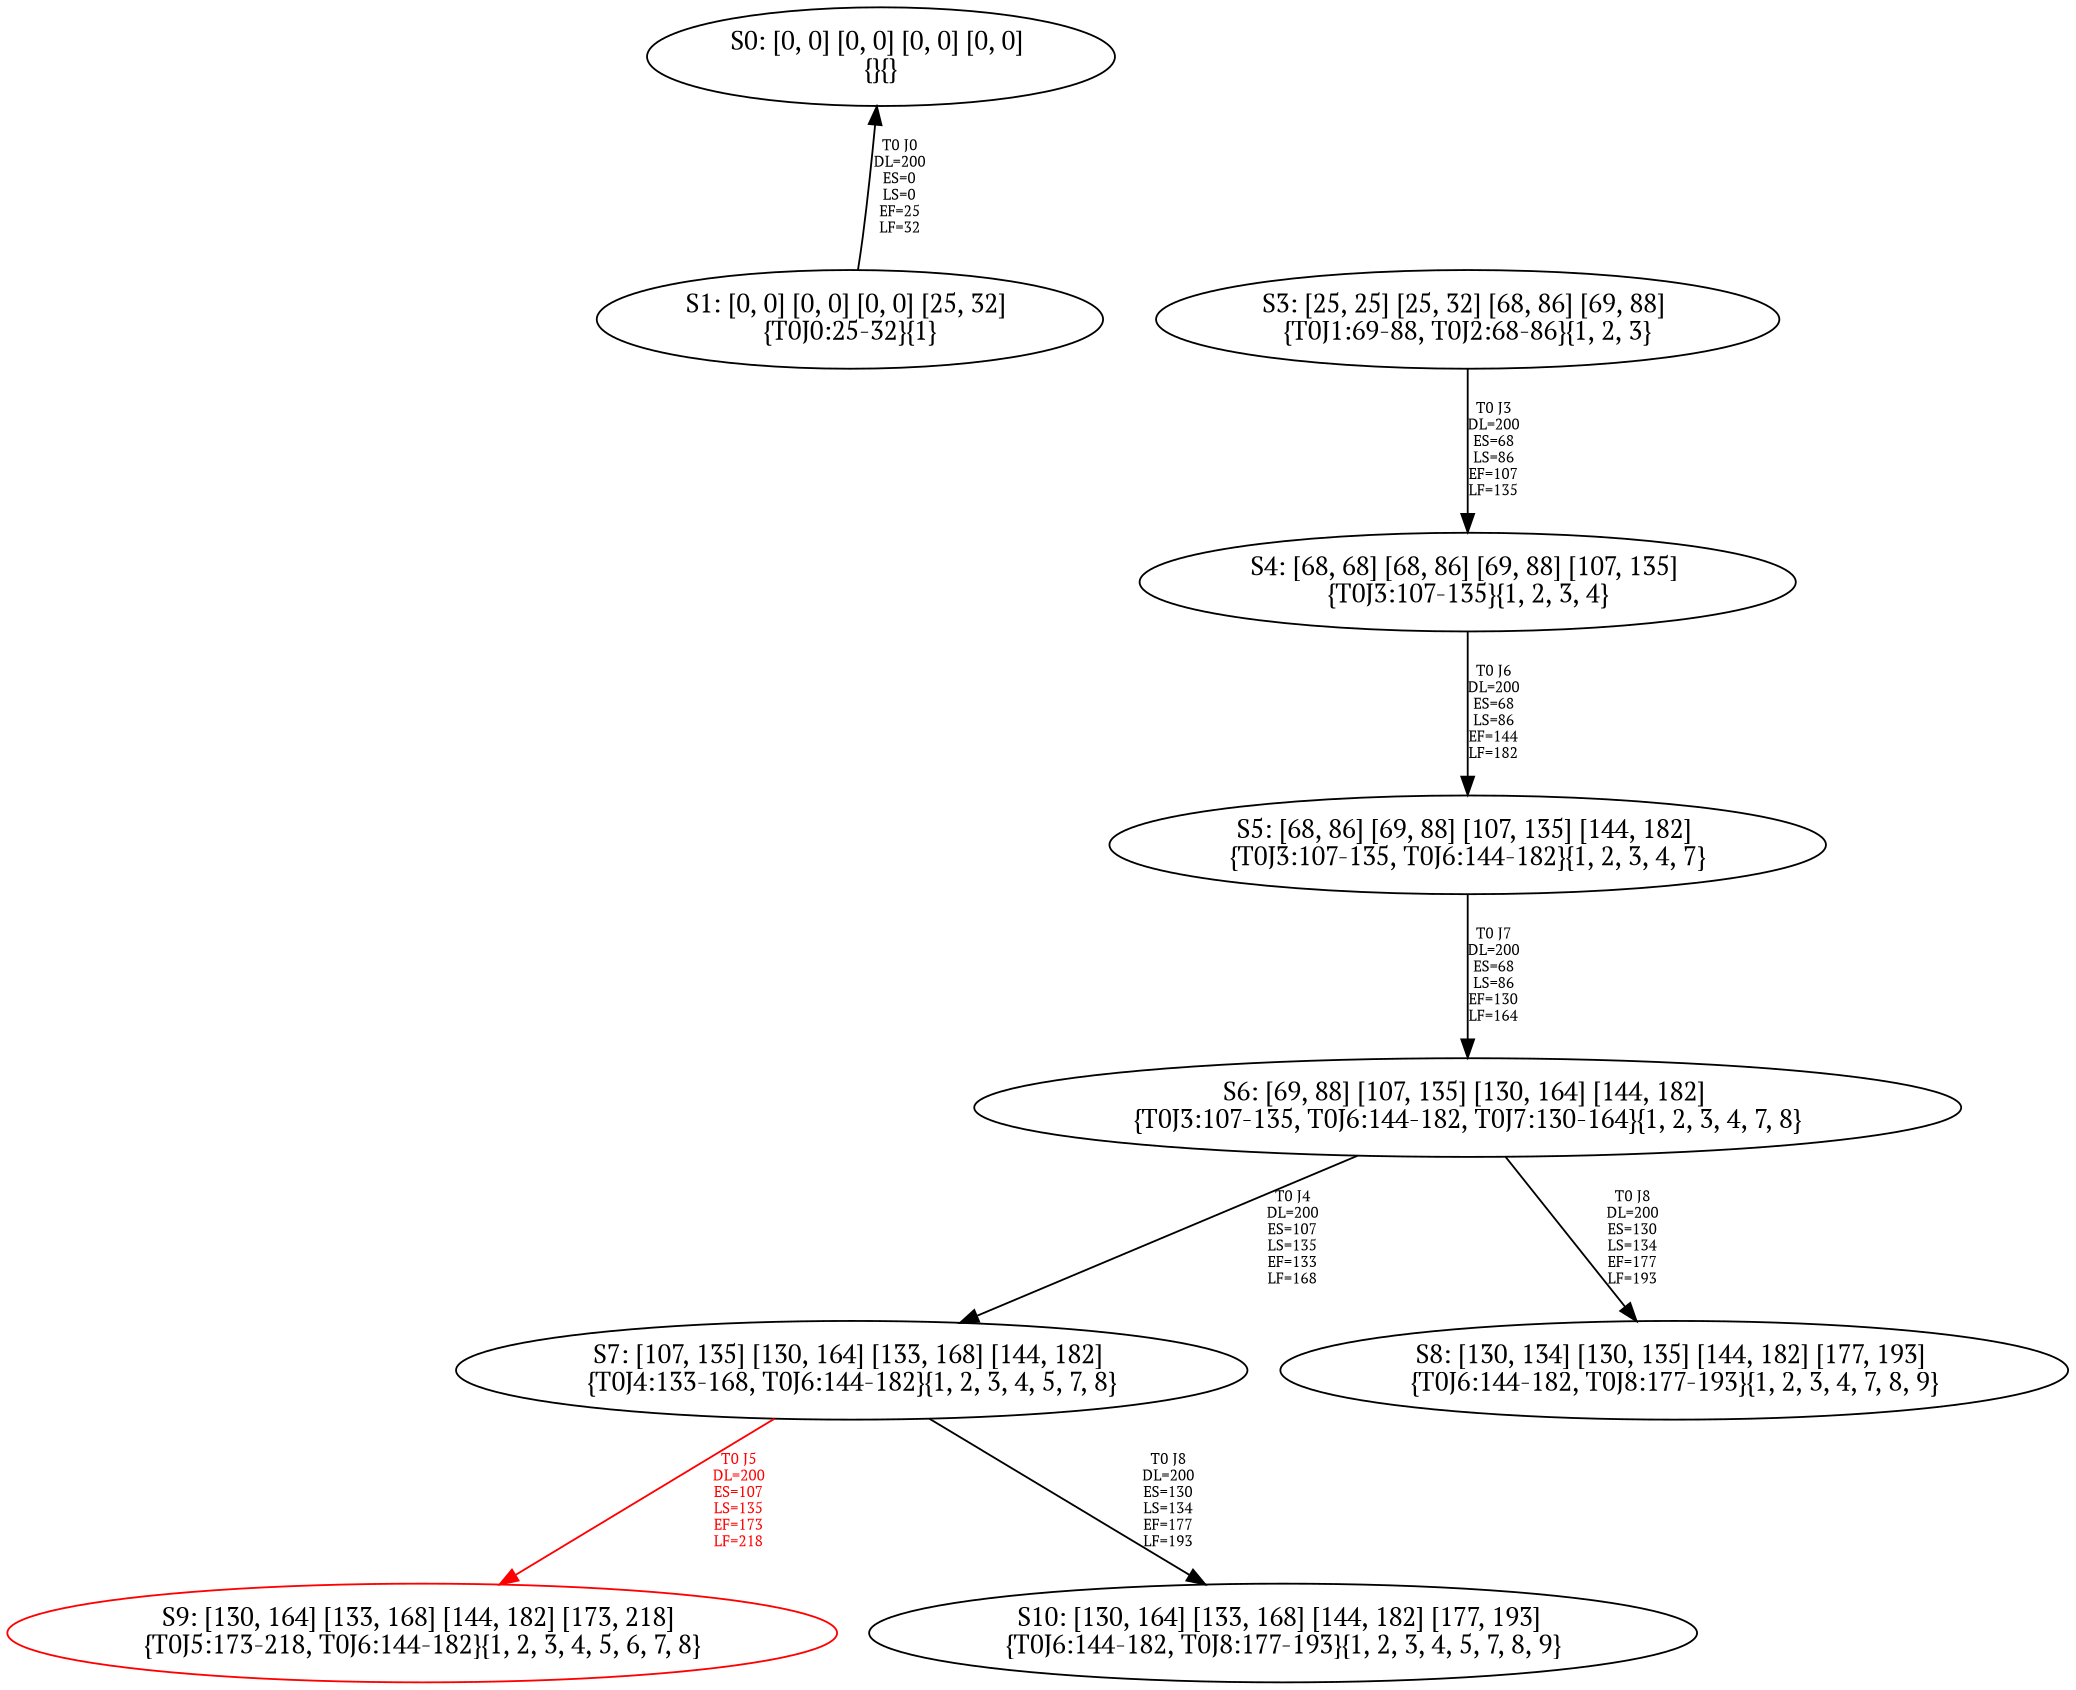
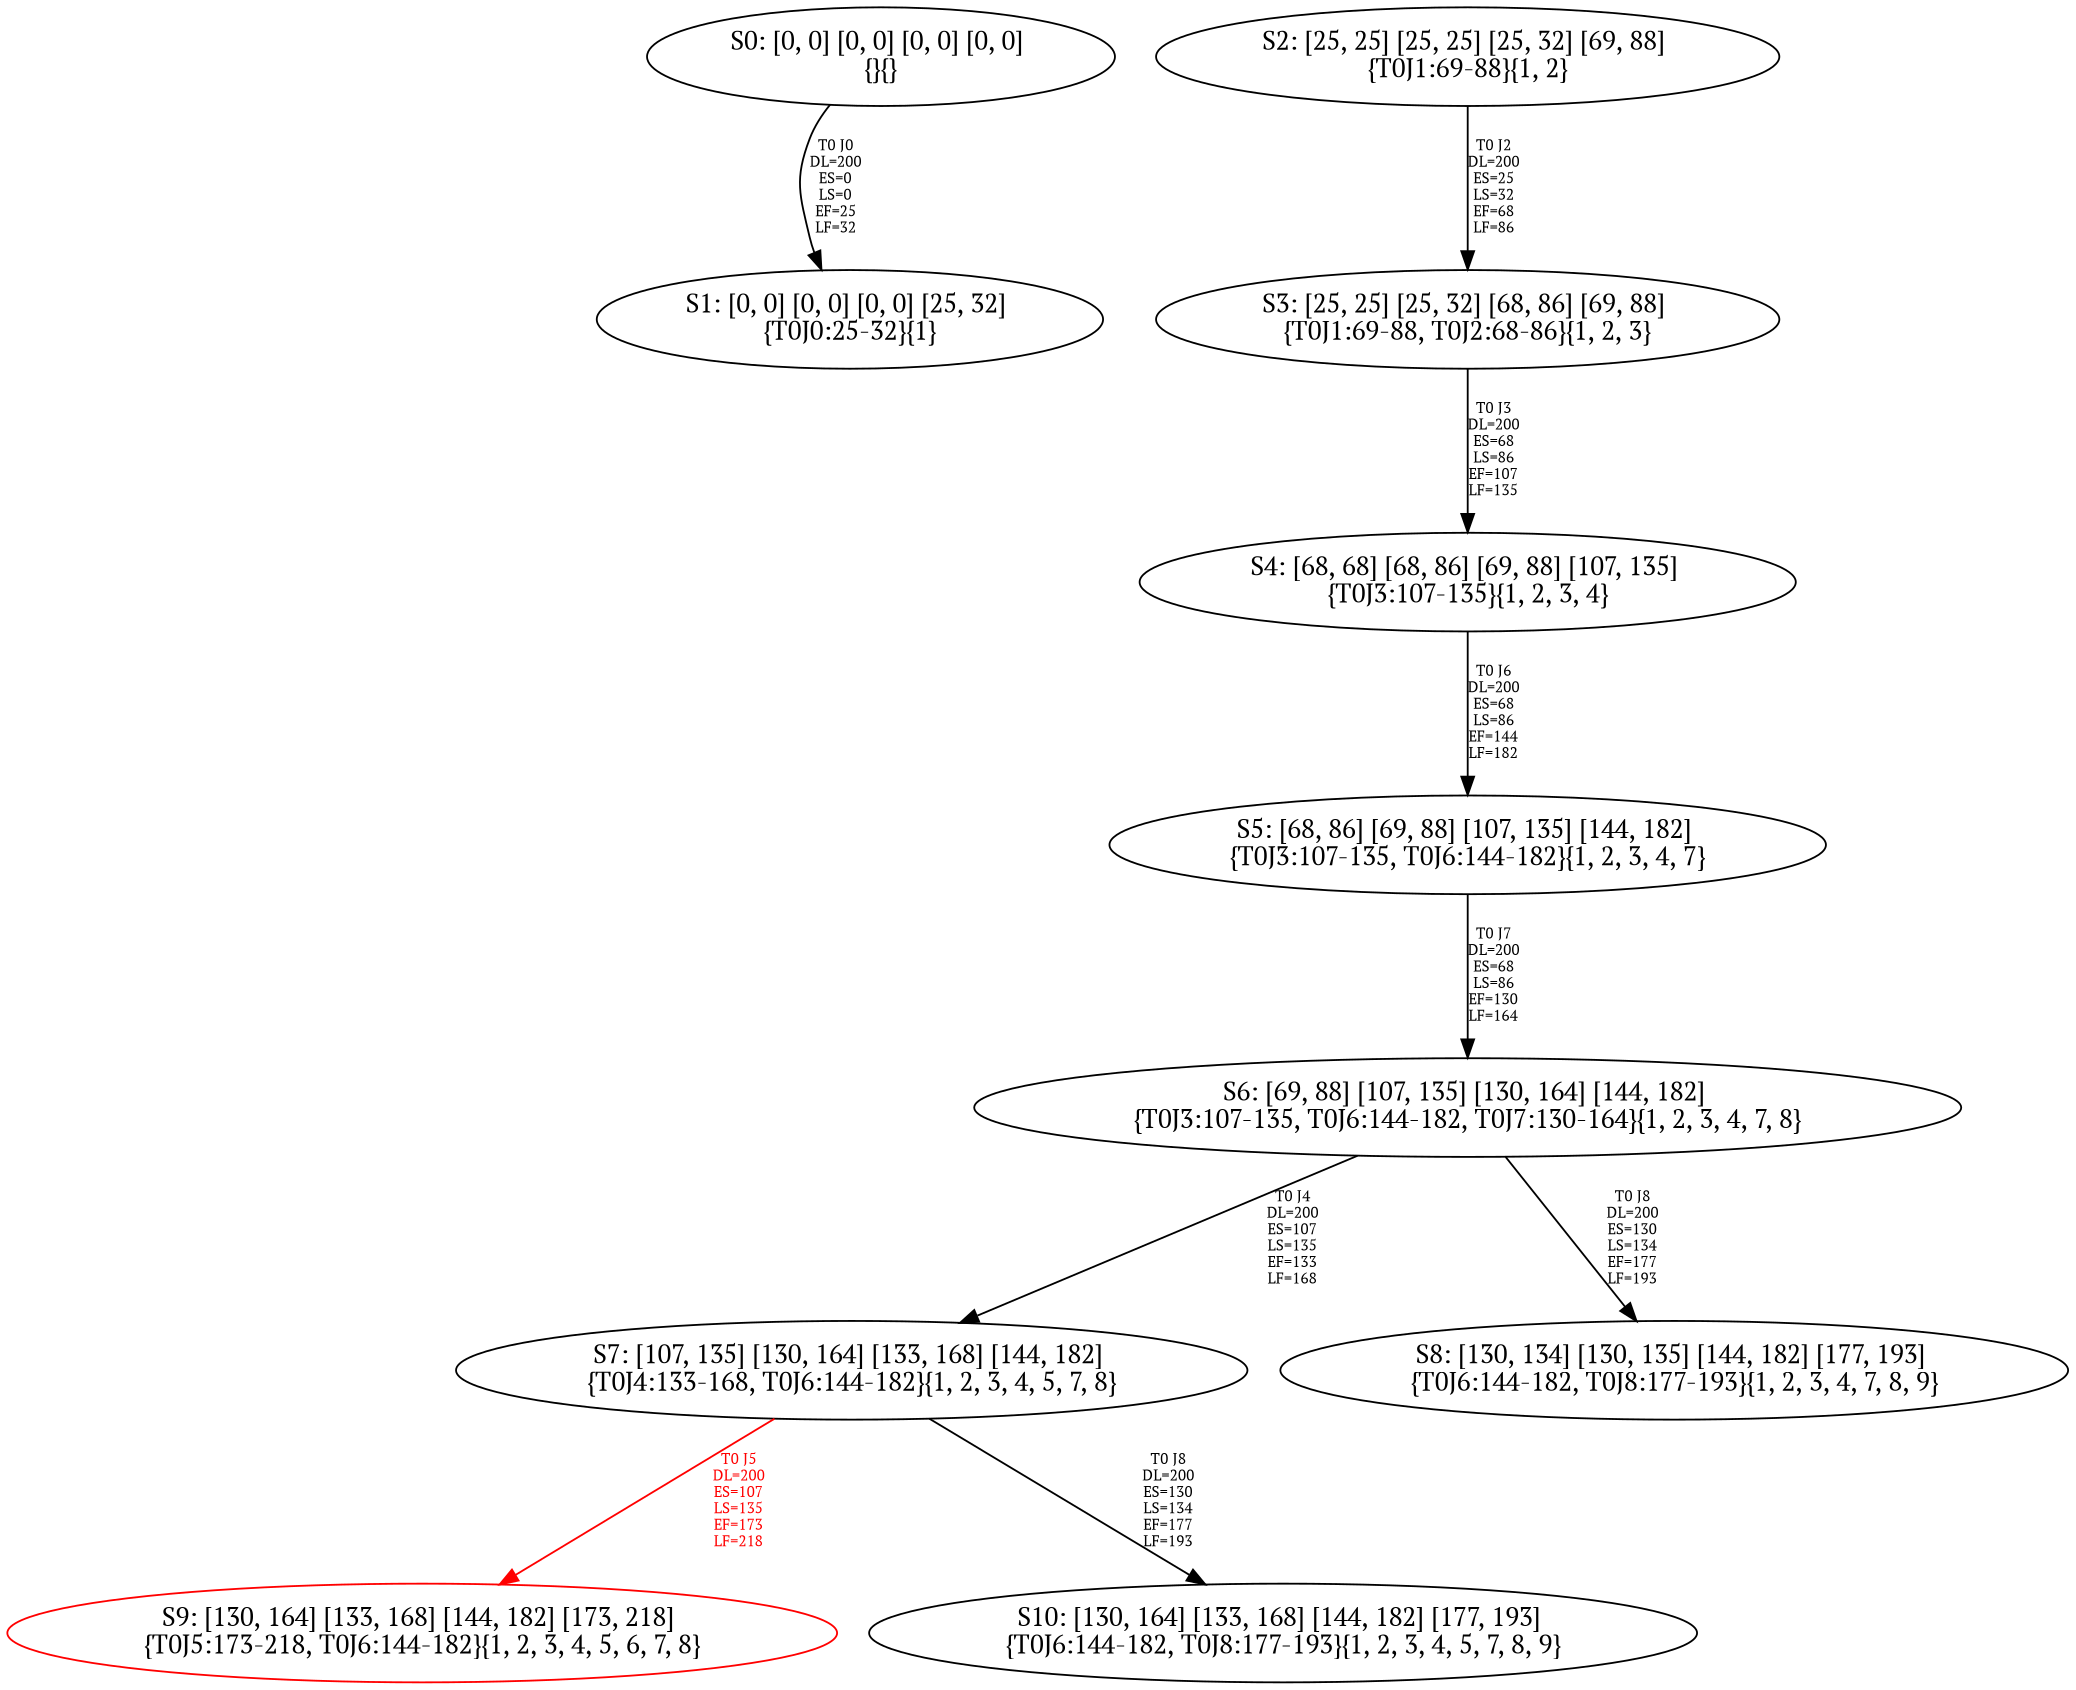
none -> (1468, 57)
(868, 198) -> (800, 176)
